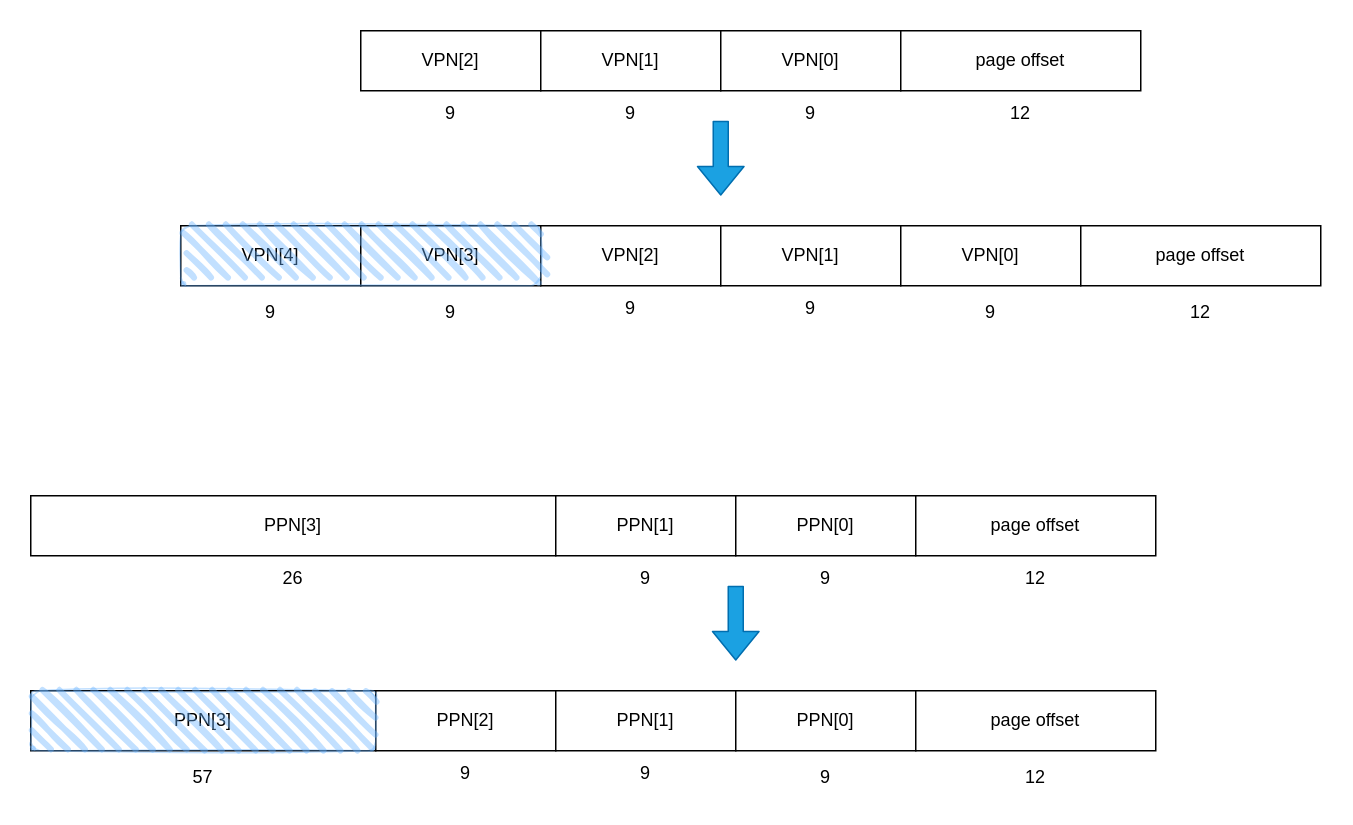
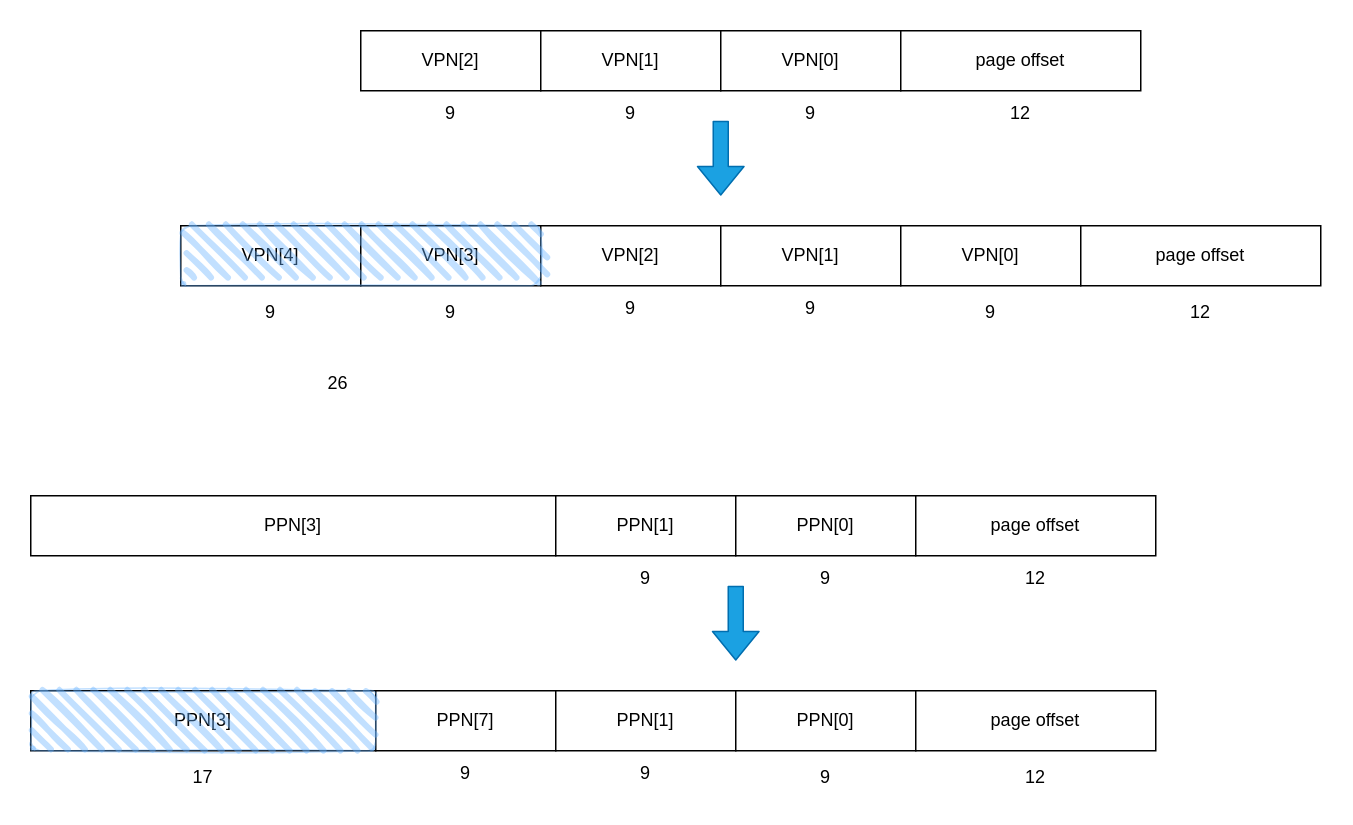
(293, 578) -> (338, 383)
(466, 721) -> (466, 721)
(203, 778) -> (203, 778)
